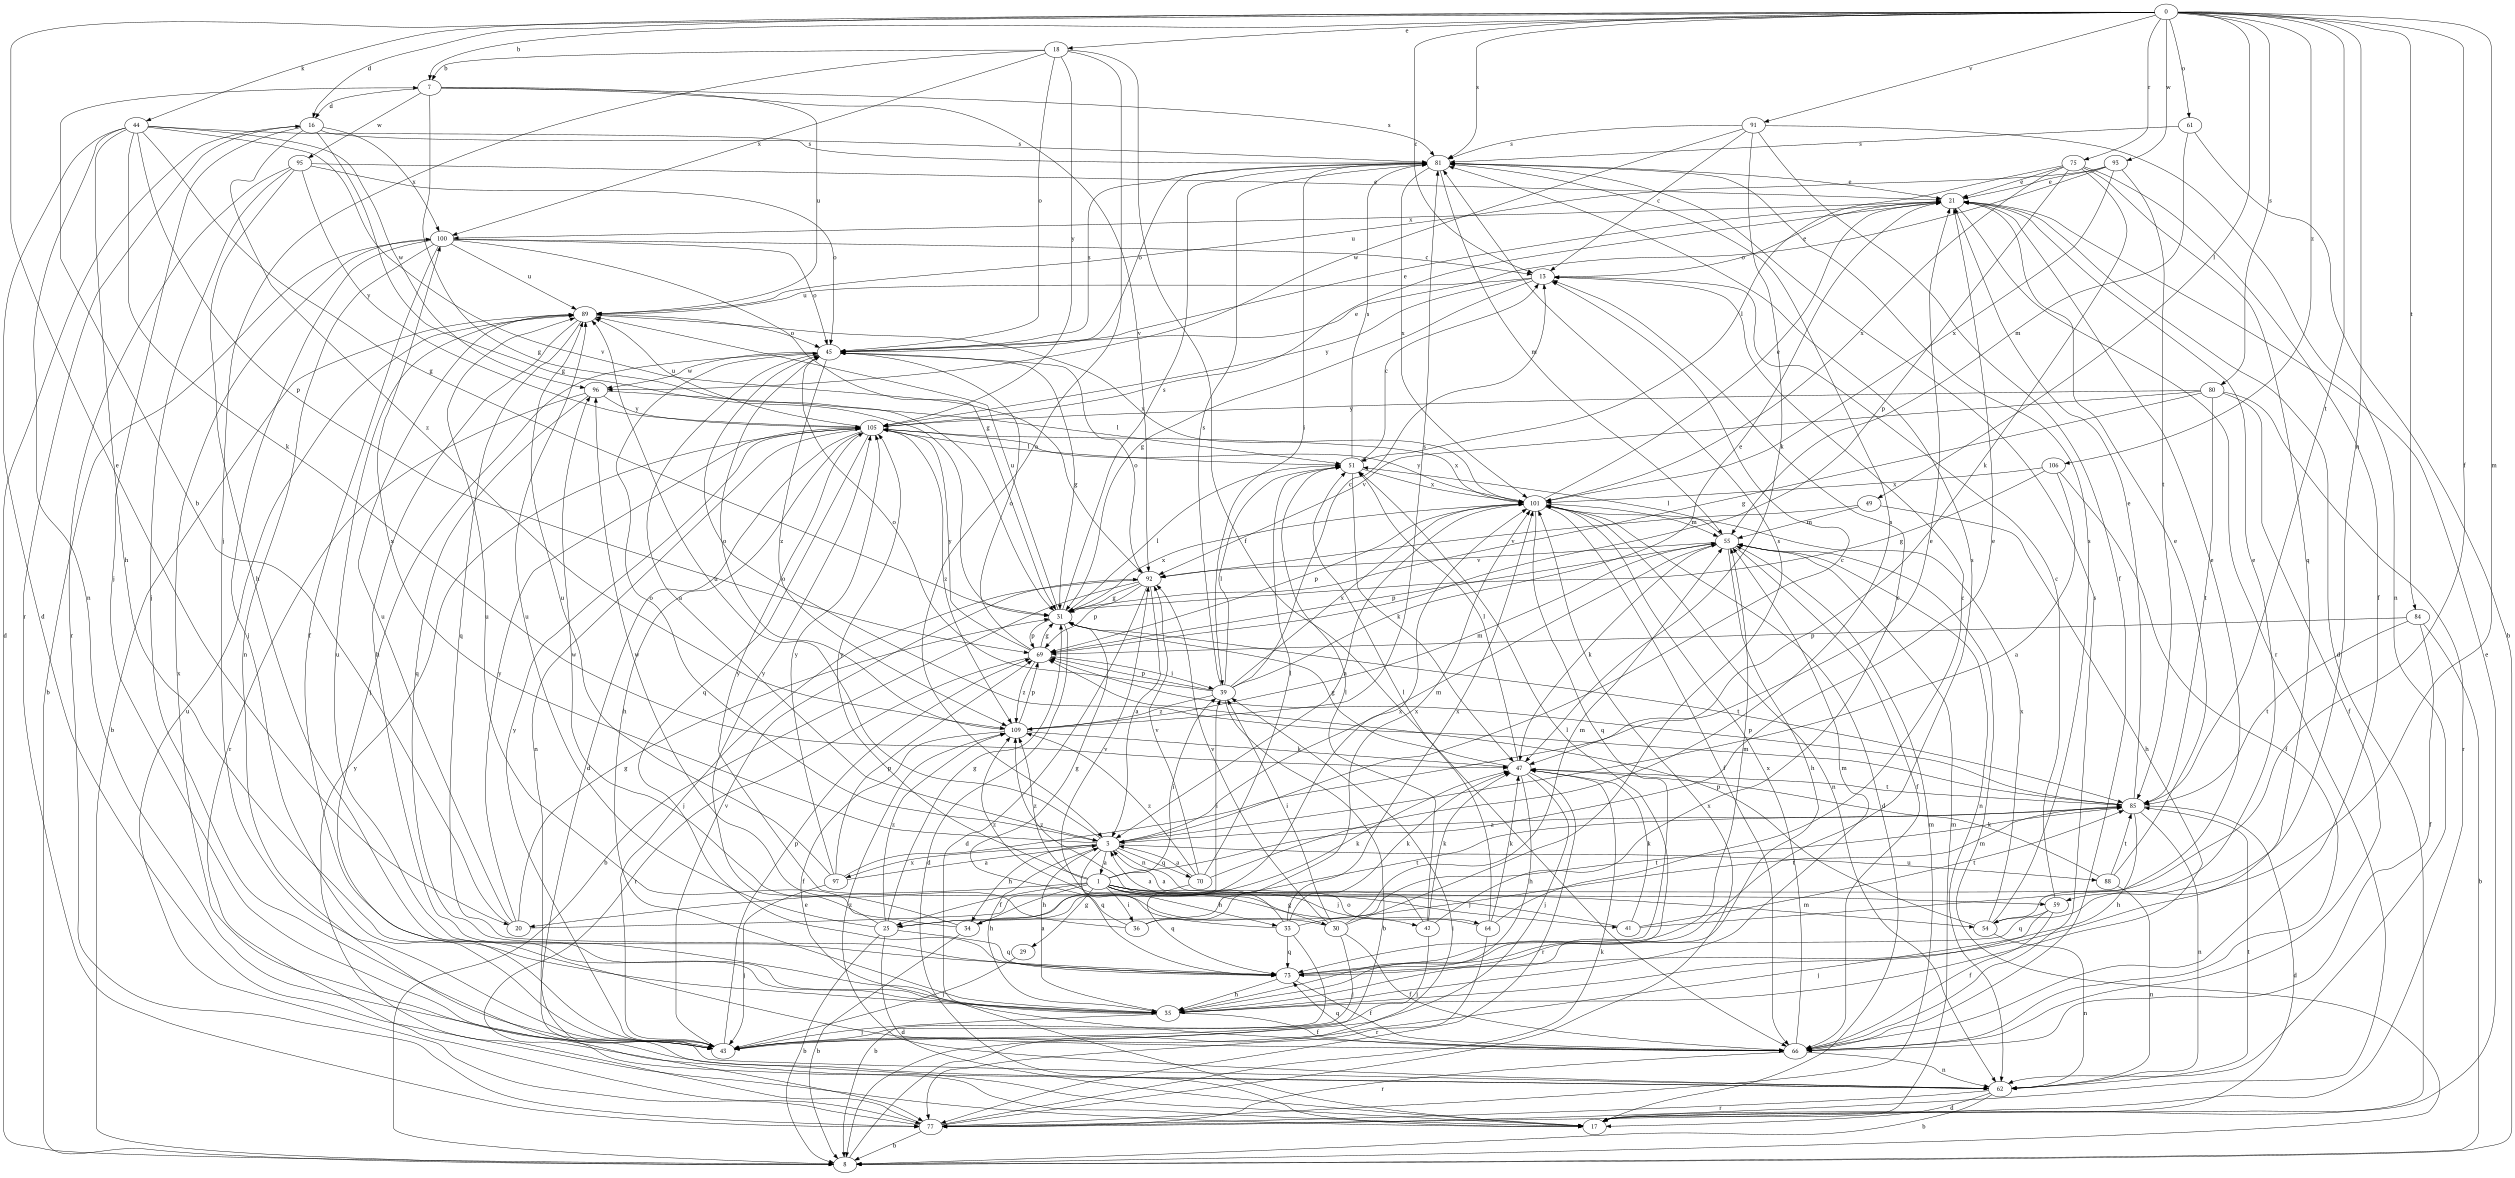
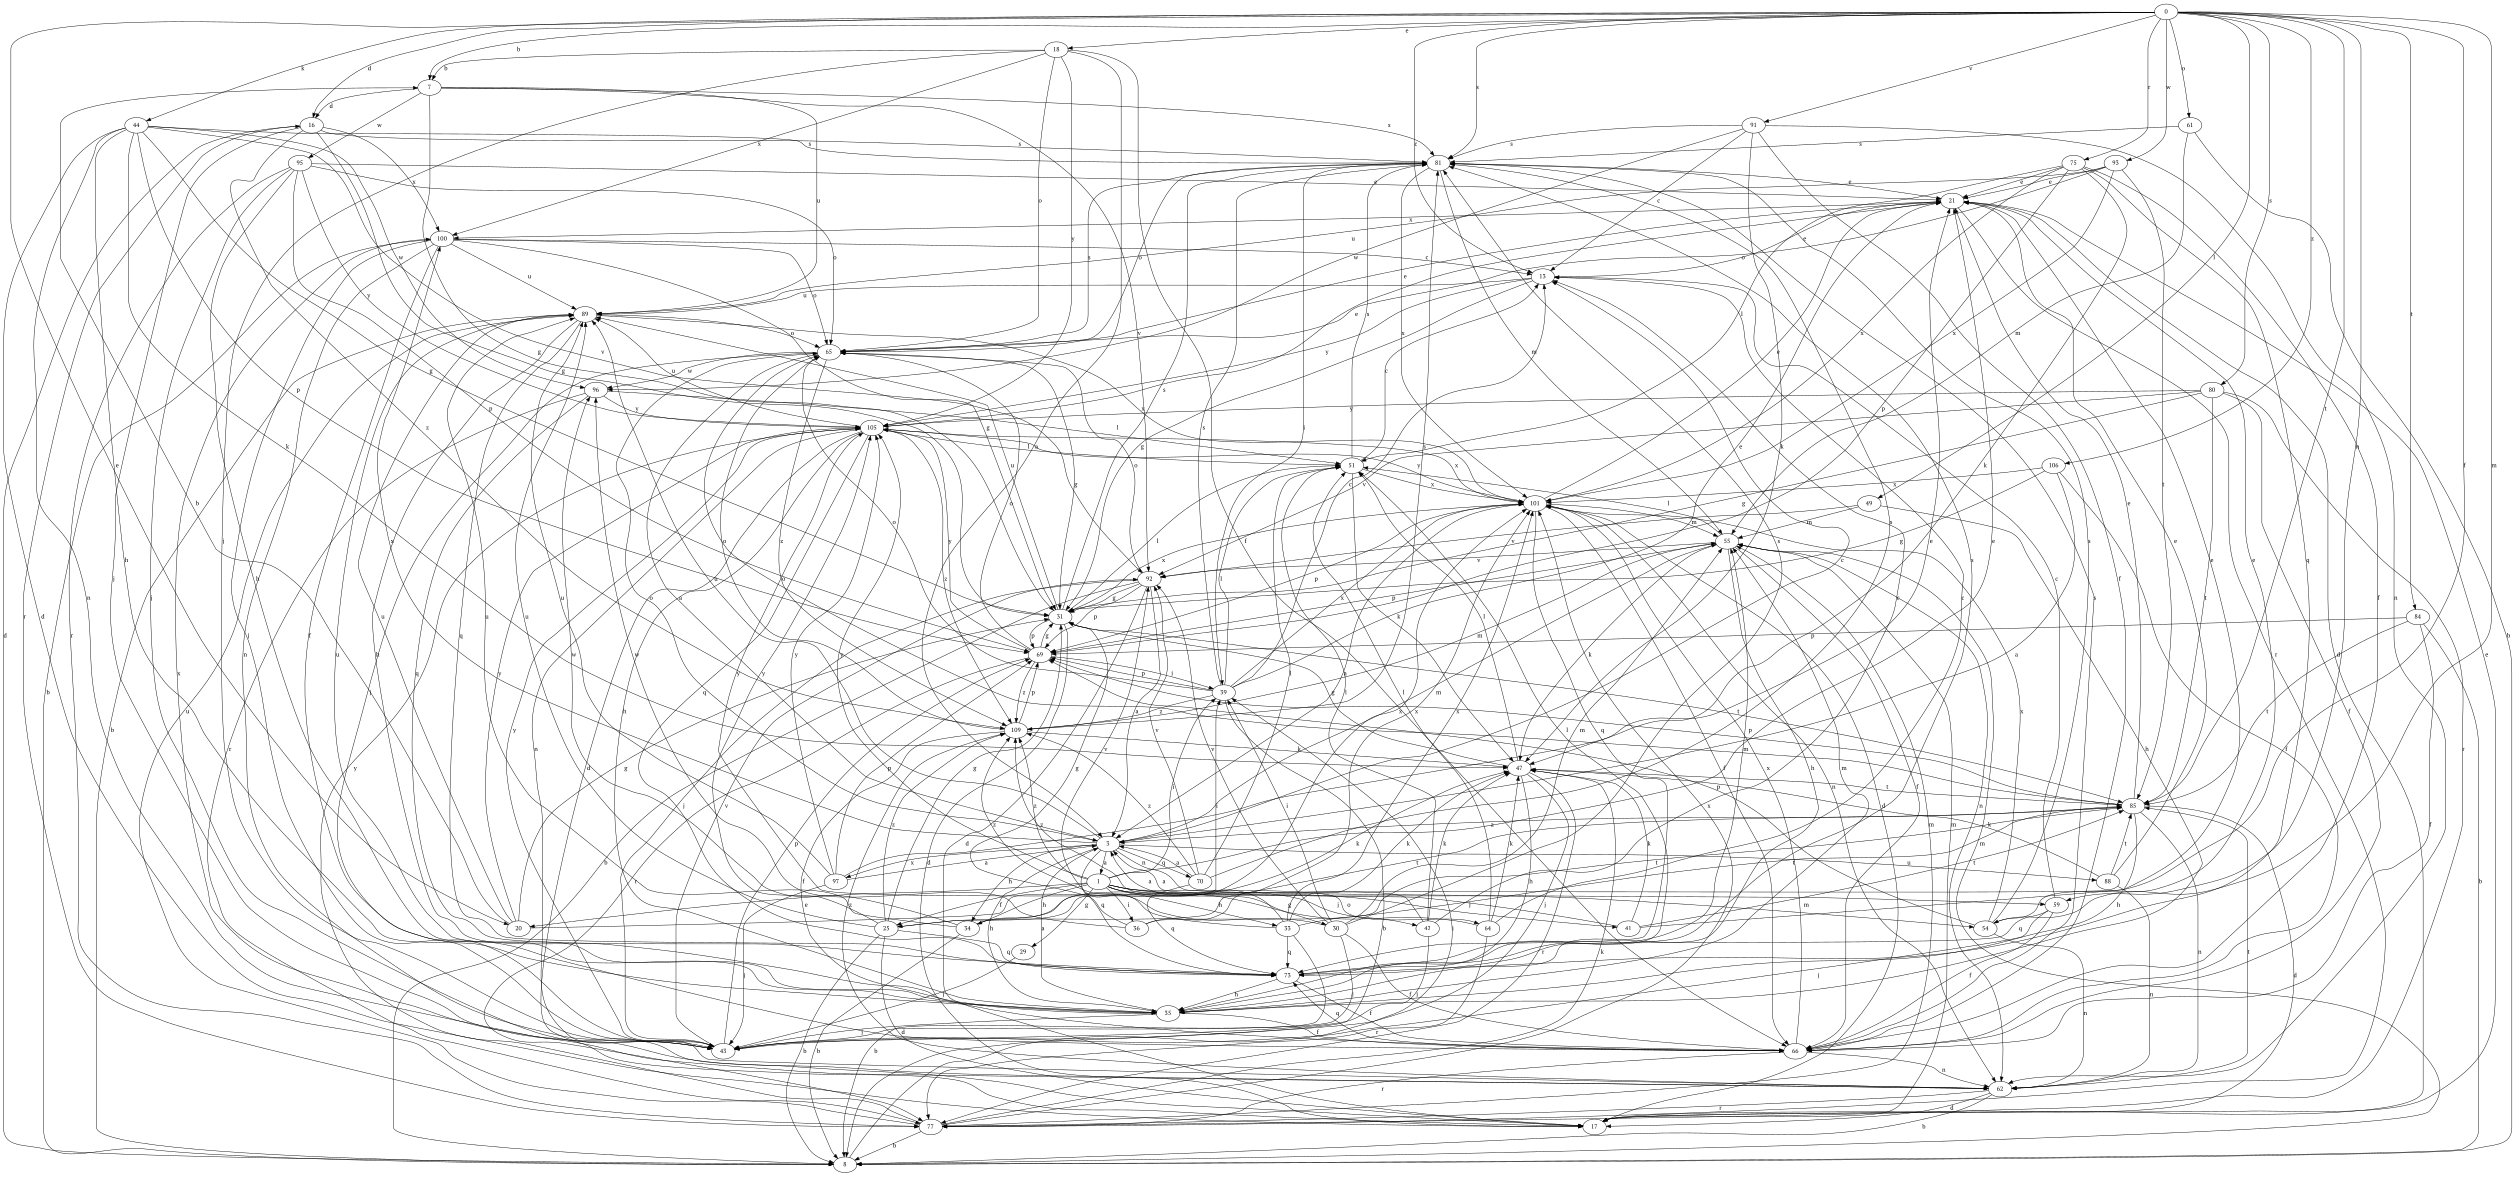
(829, 352) -> (829, 352)
none -> (610, 496)
